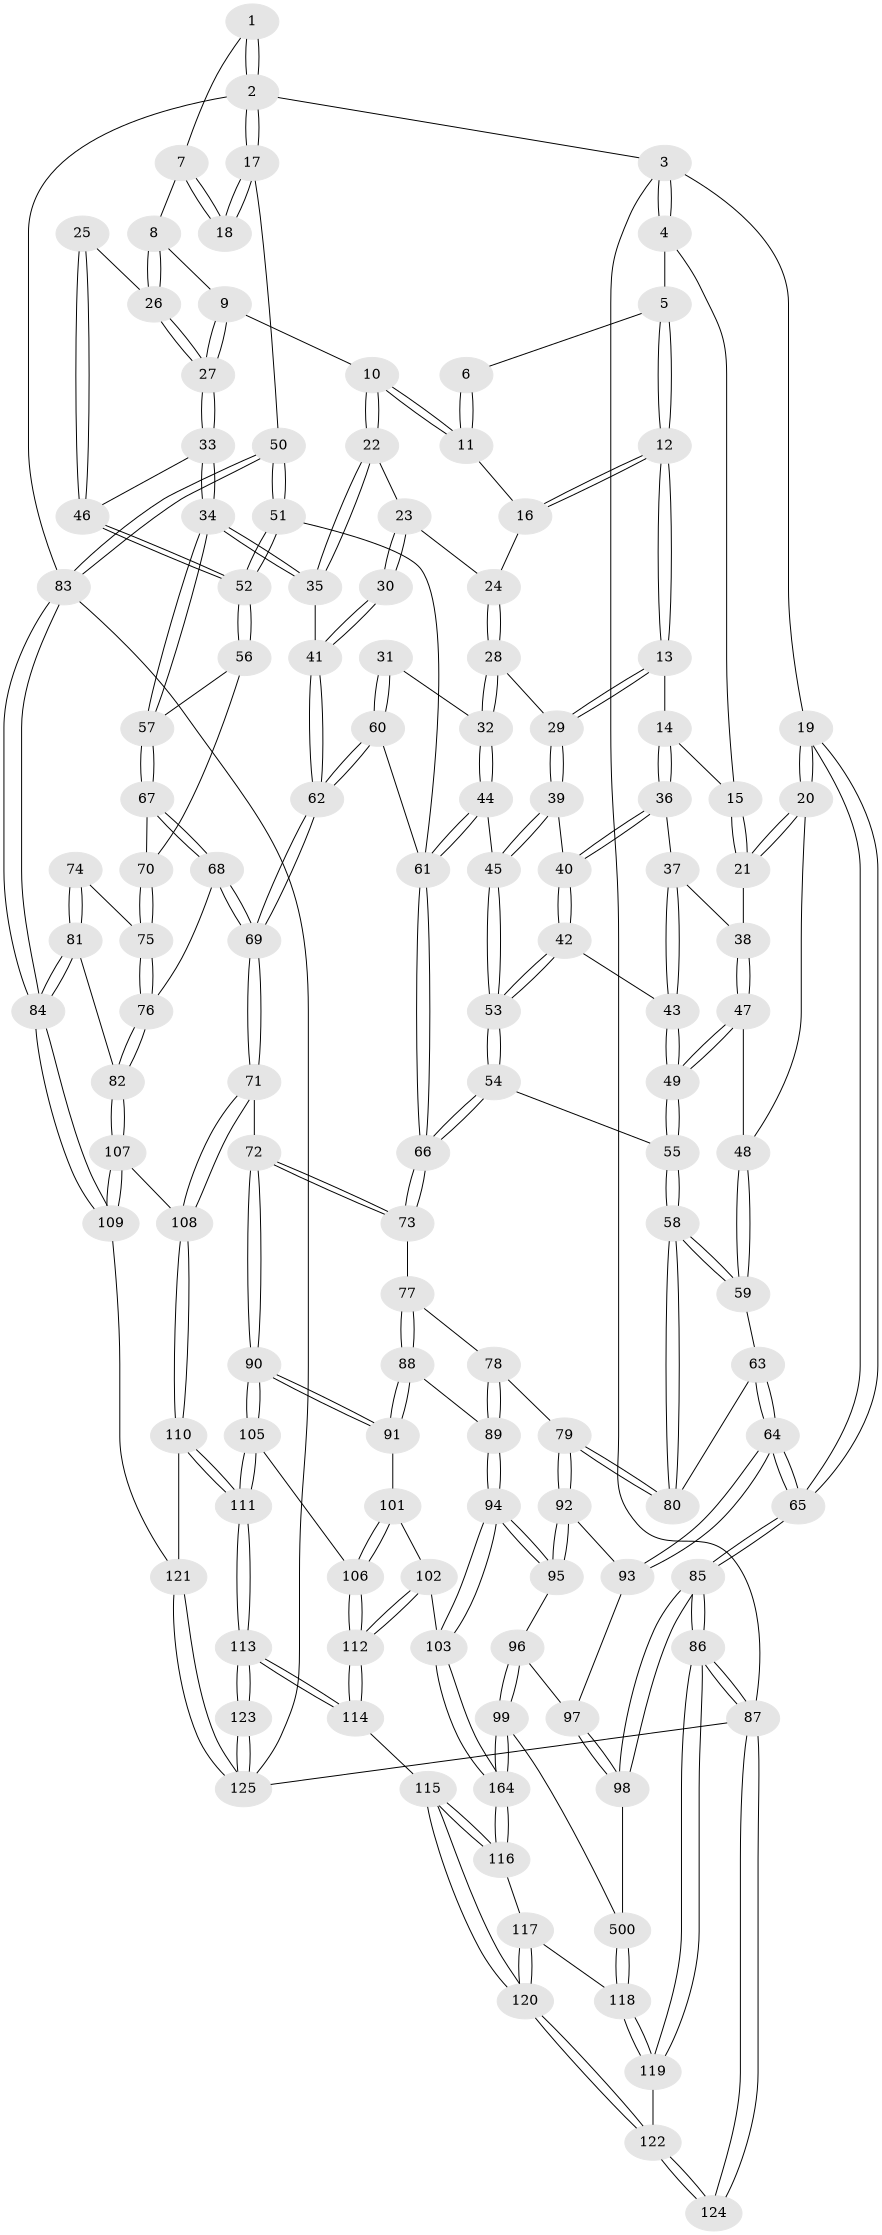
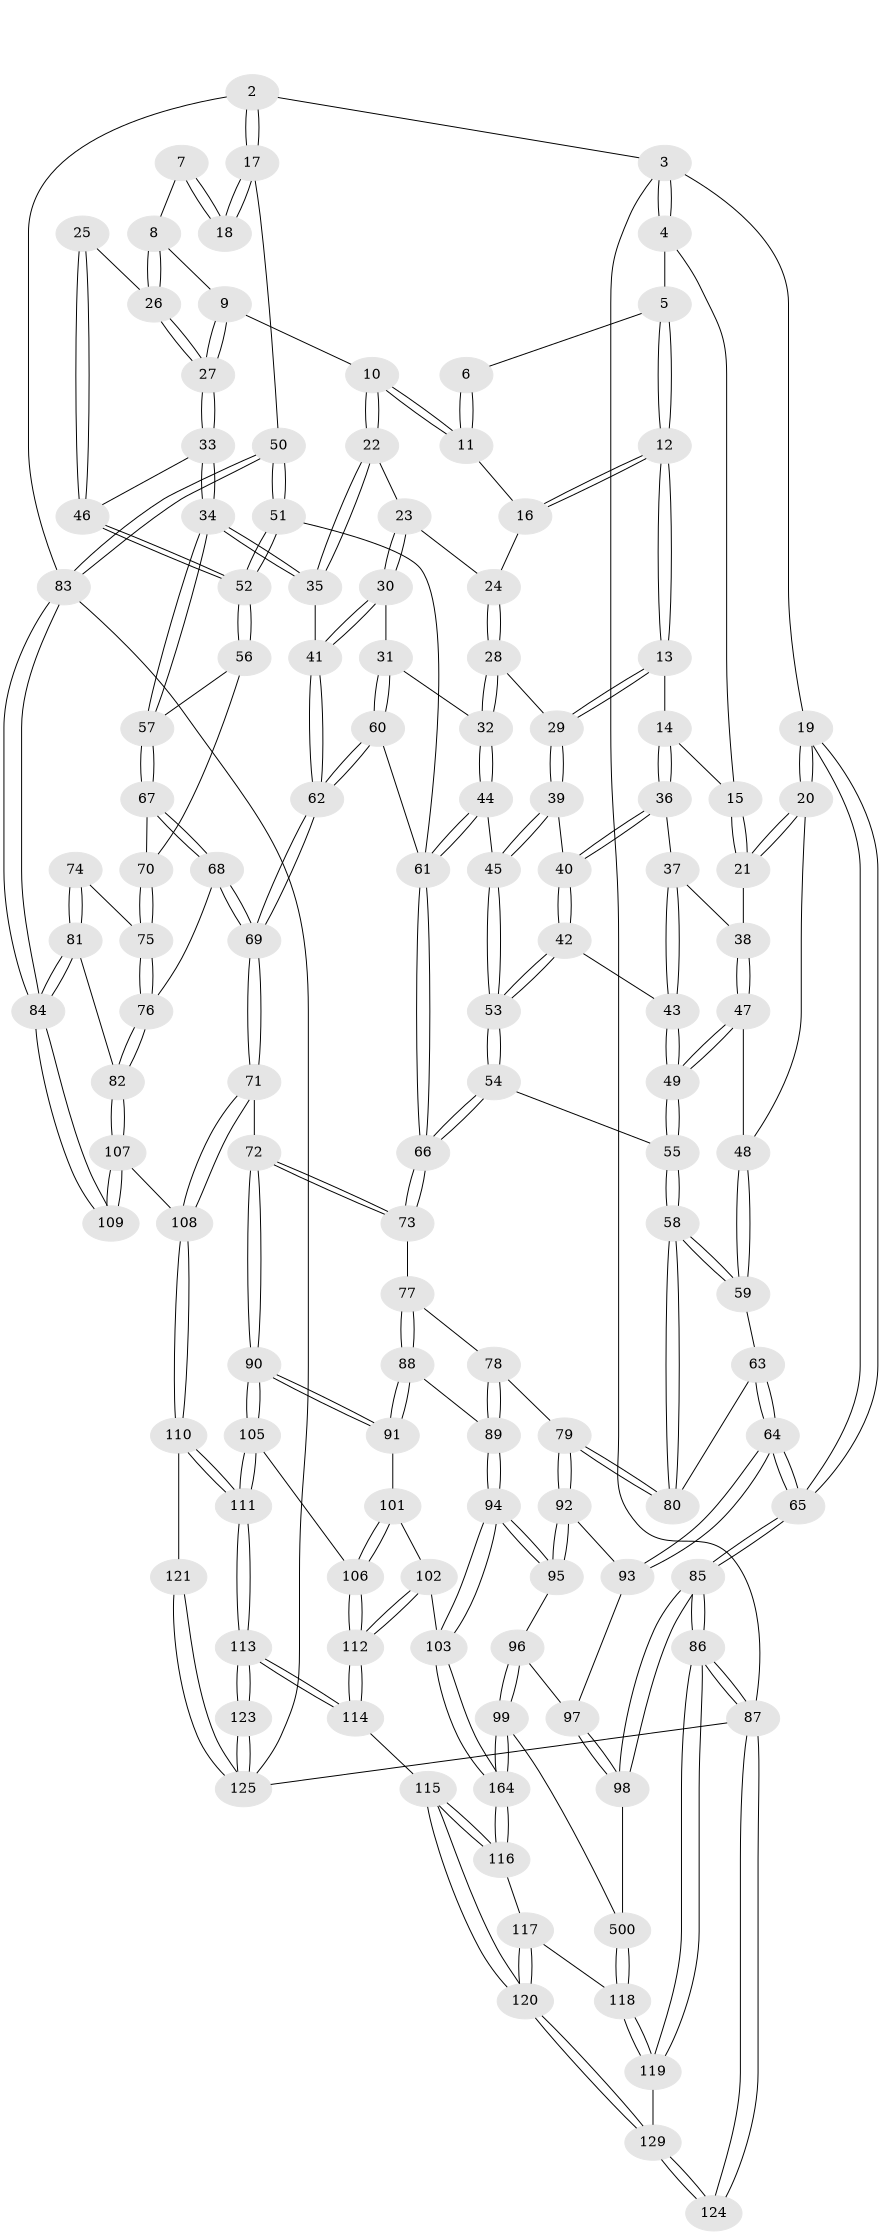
(252, 22) -> none
none -> (386, 623)
(120, 1406) -> none
(653, 2143) -> (653, 2143)
